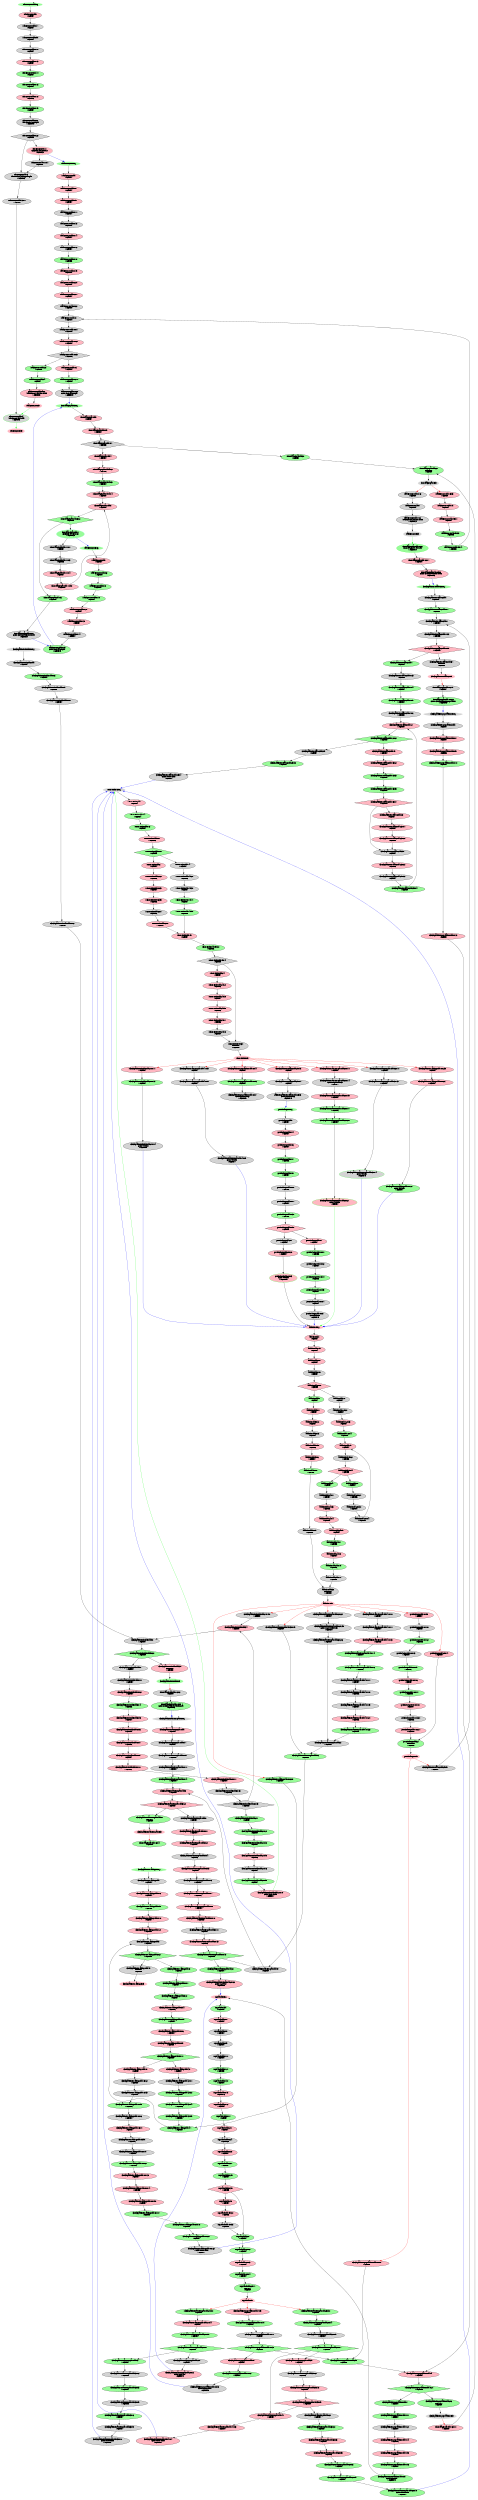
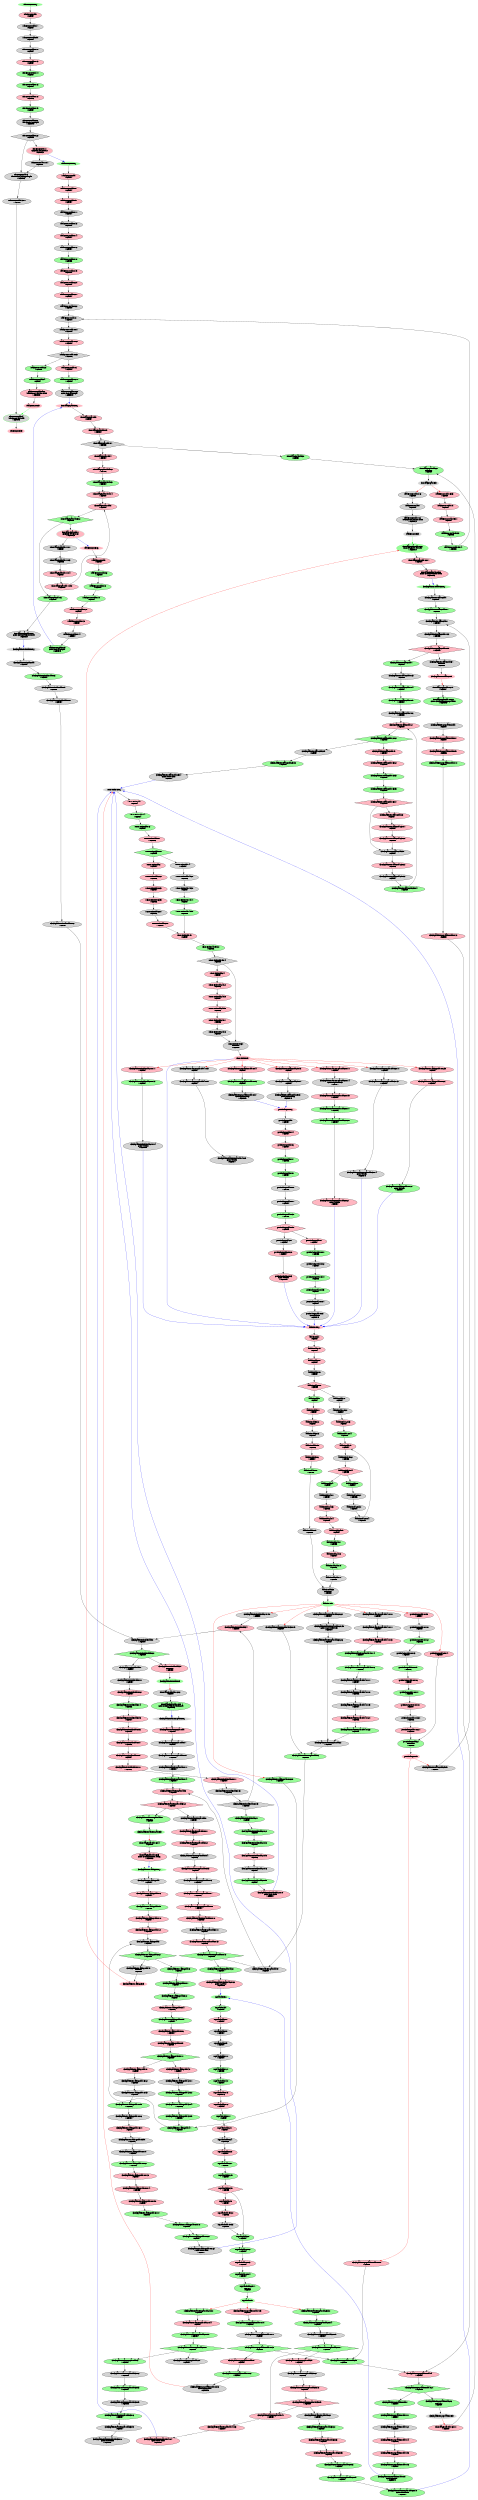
(30, 5) -> (30, 5)
(69, 406) -> (69, 406)
(16, 425) -> (16, 425)
(70, 534) -> (70, 534)
(91, 548) -> (91, 548)
(40, 642) -> (24, 643)
(443, 714) -> none
(288, 1097) -> (288, 1097)
none -> (266, 1104)
(285, 1110) -> (285, 1110)
none -> (86, 1165)
(362, 1174) -> (362, 1174)
(335, 1203) -> (335, 1203)
(246, 1265) -> (167, 1222)
(334, 1269) -> (334, 1269)
(283, 1278) -> (283, 1278)
(291, 1307) -> (291, 1307)
(137, 1368) -> (137, 1368)
(328, 1604) -> (328, 1604)
(104, 1606) -> (104, 1606)
(92, 1612) -> none
(149, 1832) -> (149, 1832)
none -> (149, 1857)
(221, 1997) -> (221, 1997)
(296, 2231) -> (296, 2231)
(247, 2301) -> (247, 2301)
(179, 2375) -> none
